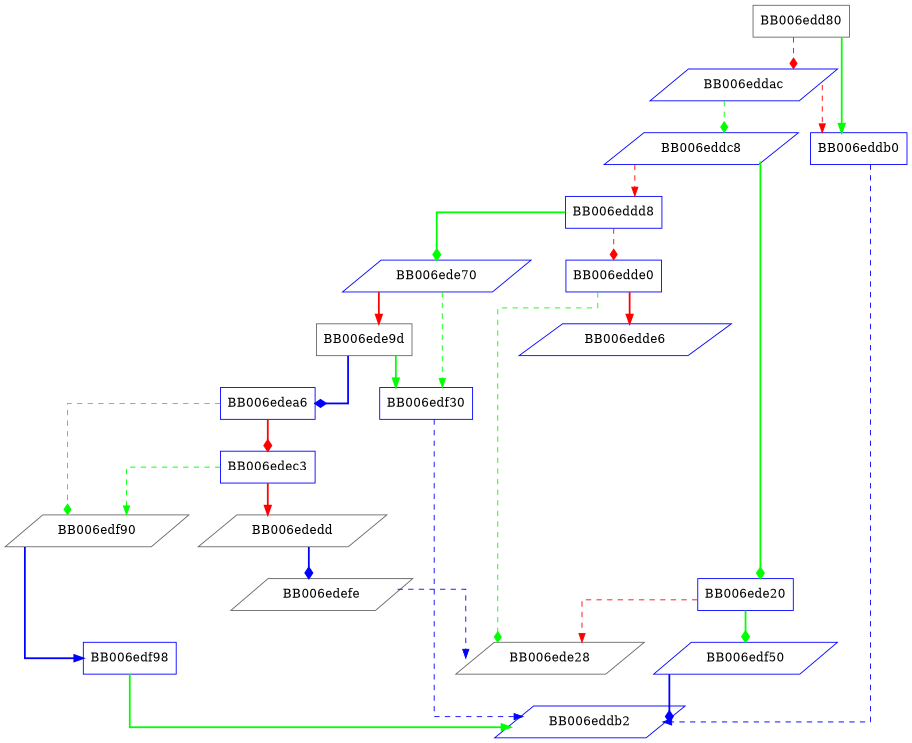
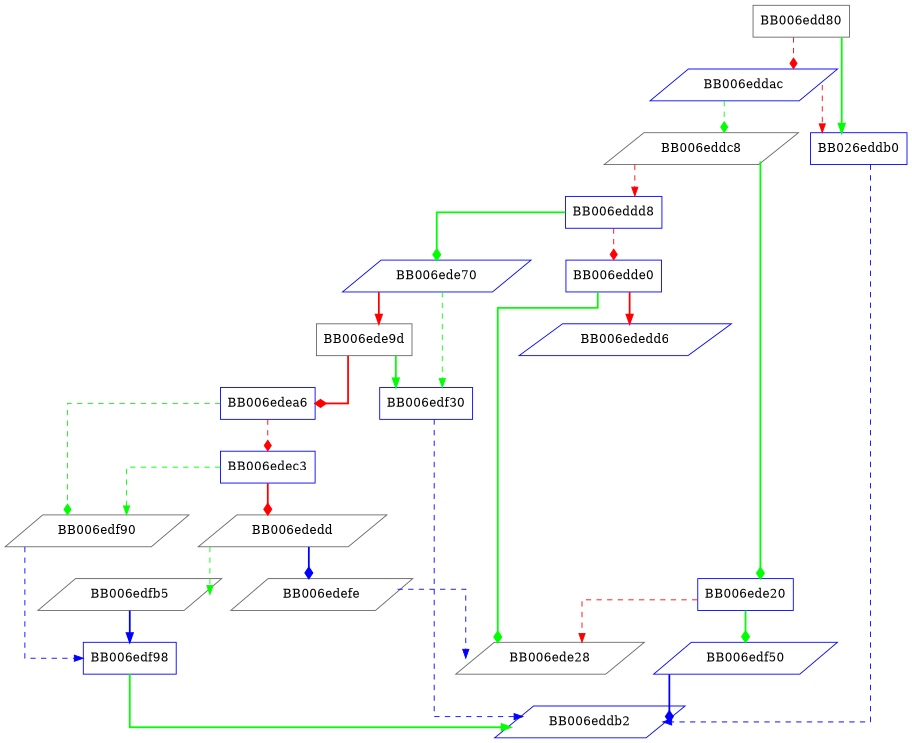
(701, 149) -> (701, 149)
(859, 149) -> (859, 149)
(625, 340) -> (625, 340)
(348, 391) -> (348, 391)
(498, 412) -> (498, 412)
(268, 430) -> (268, 430)
(268, 494) -> (268, 494)
none -> (130, 595)
(25, 627) -> (25, 627)
